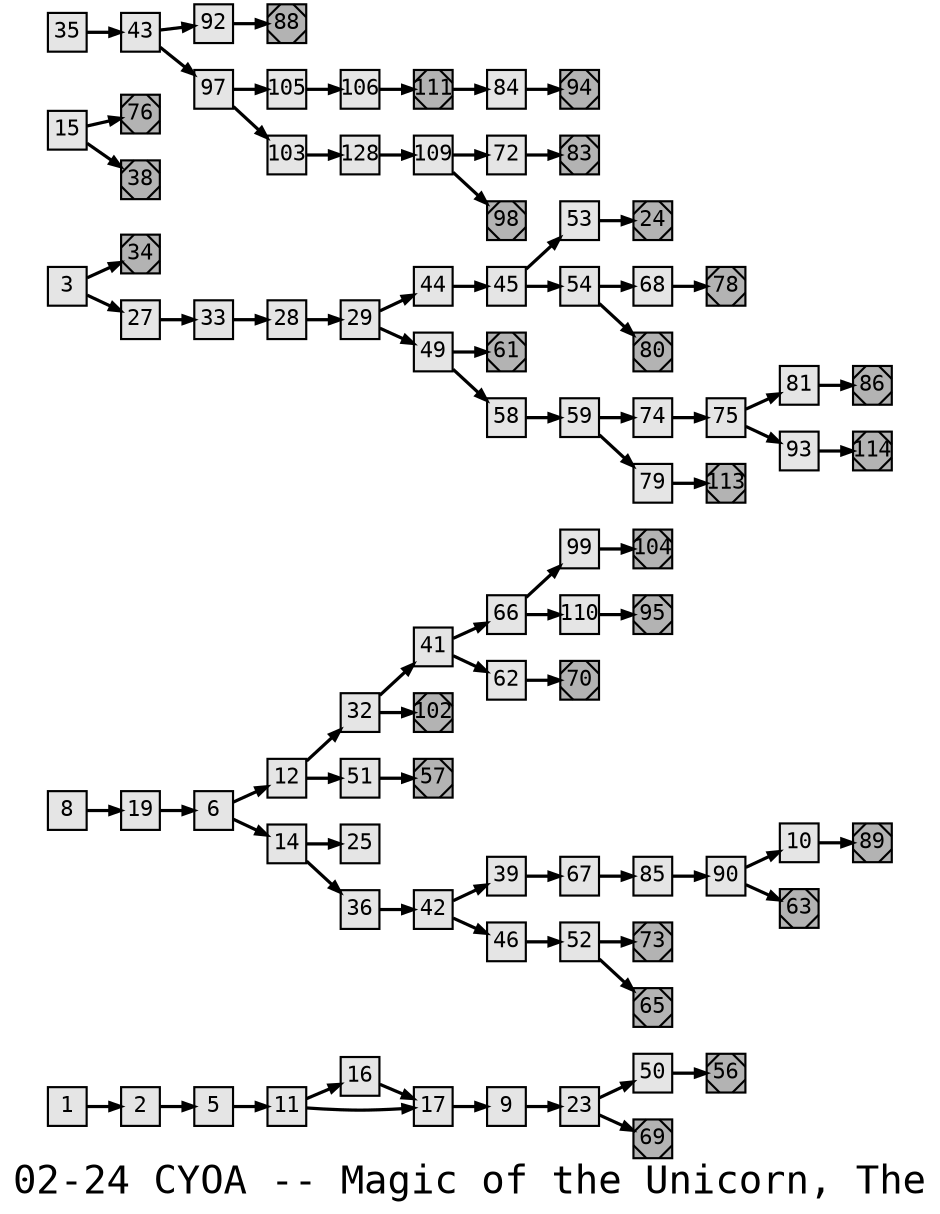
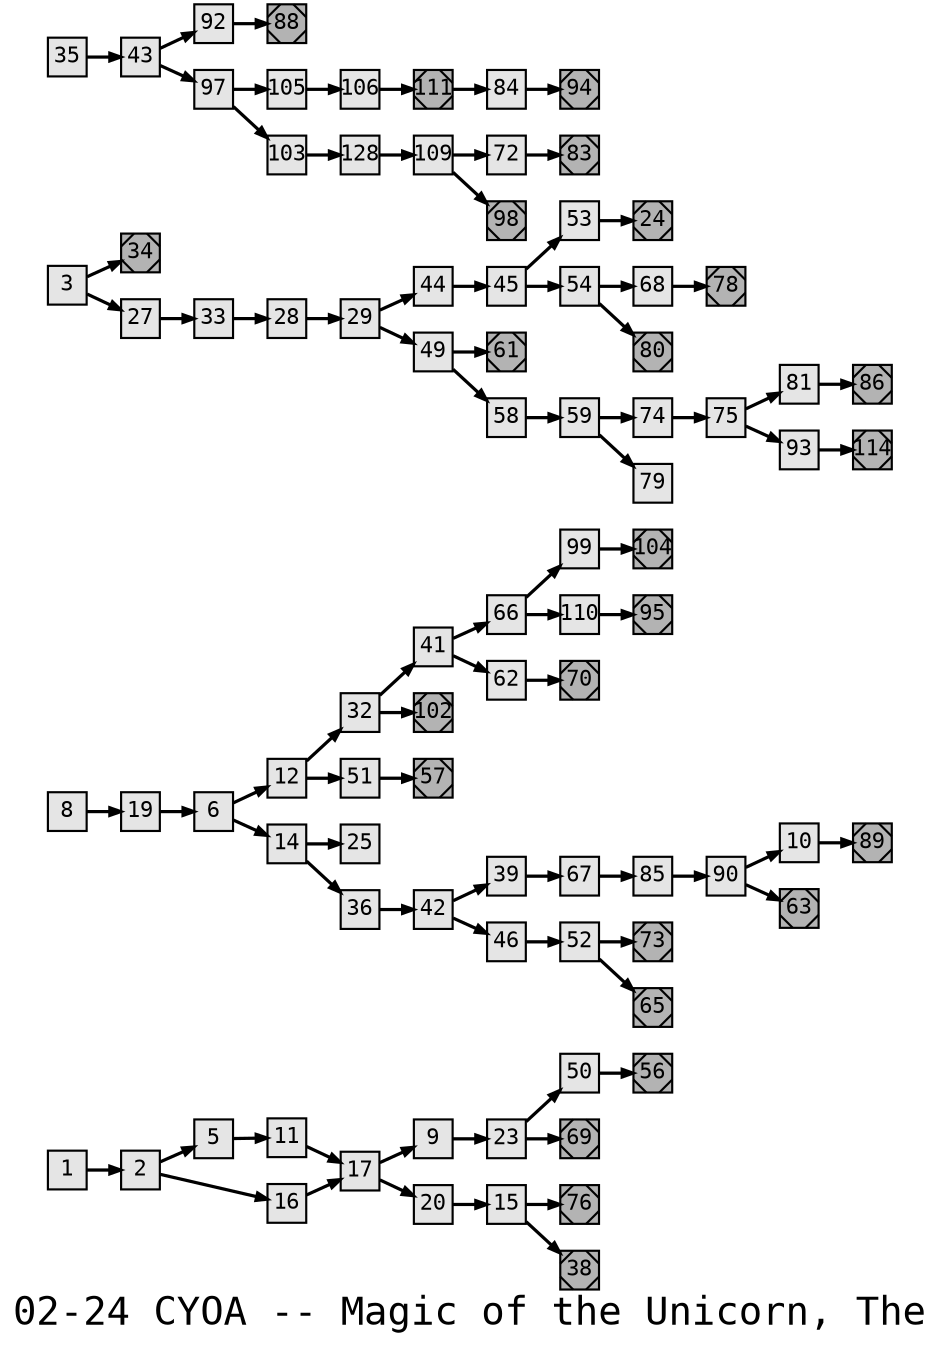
(726, 483) -> none
(318, 1094) -> (208, 1185)
none -> (433, 1204)
